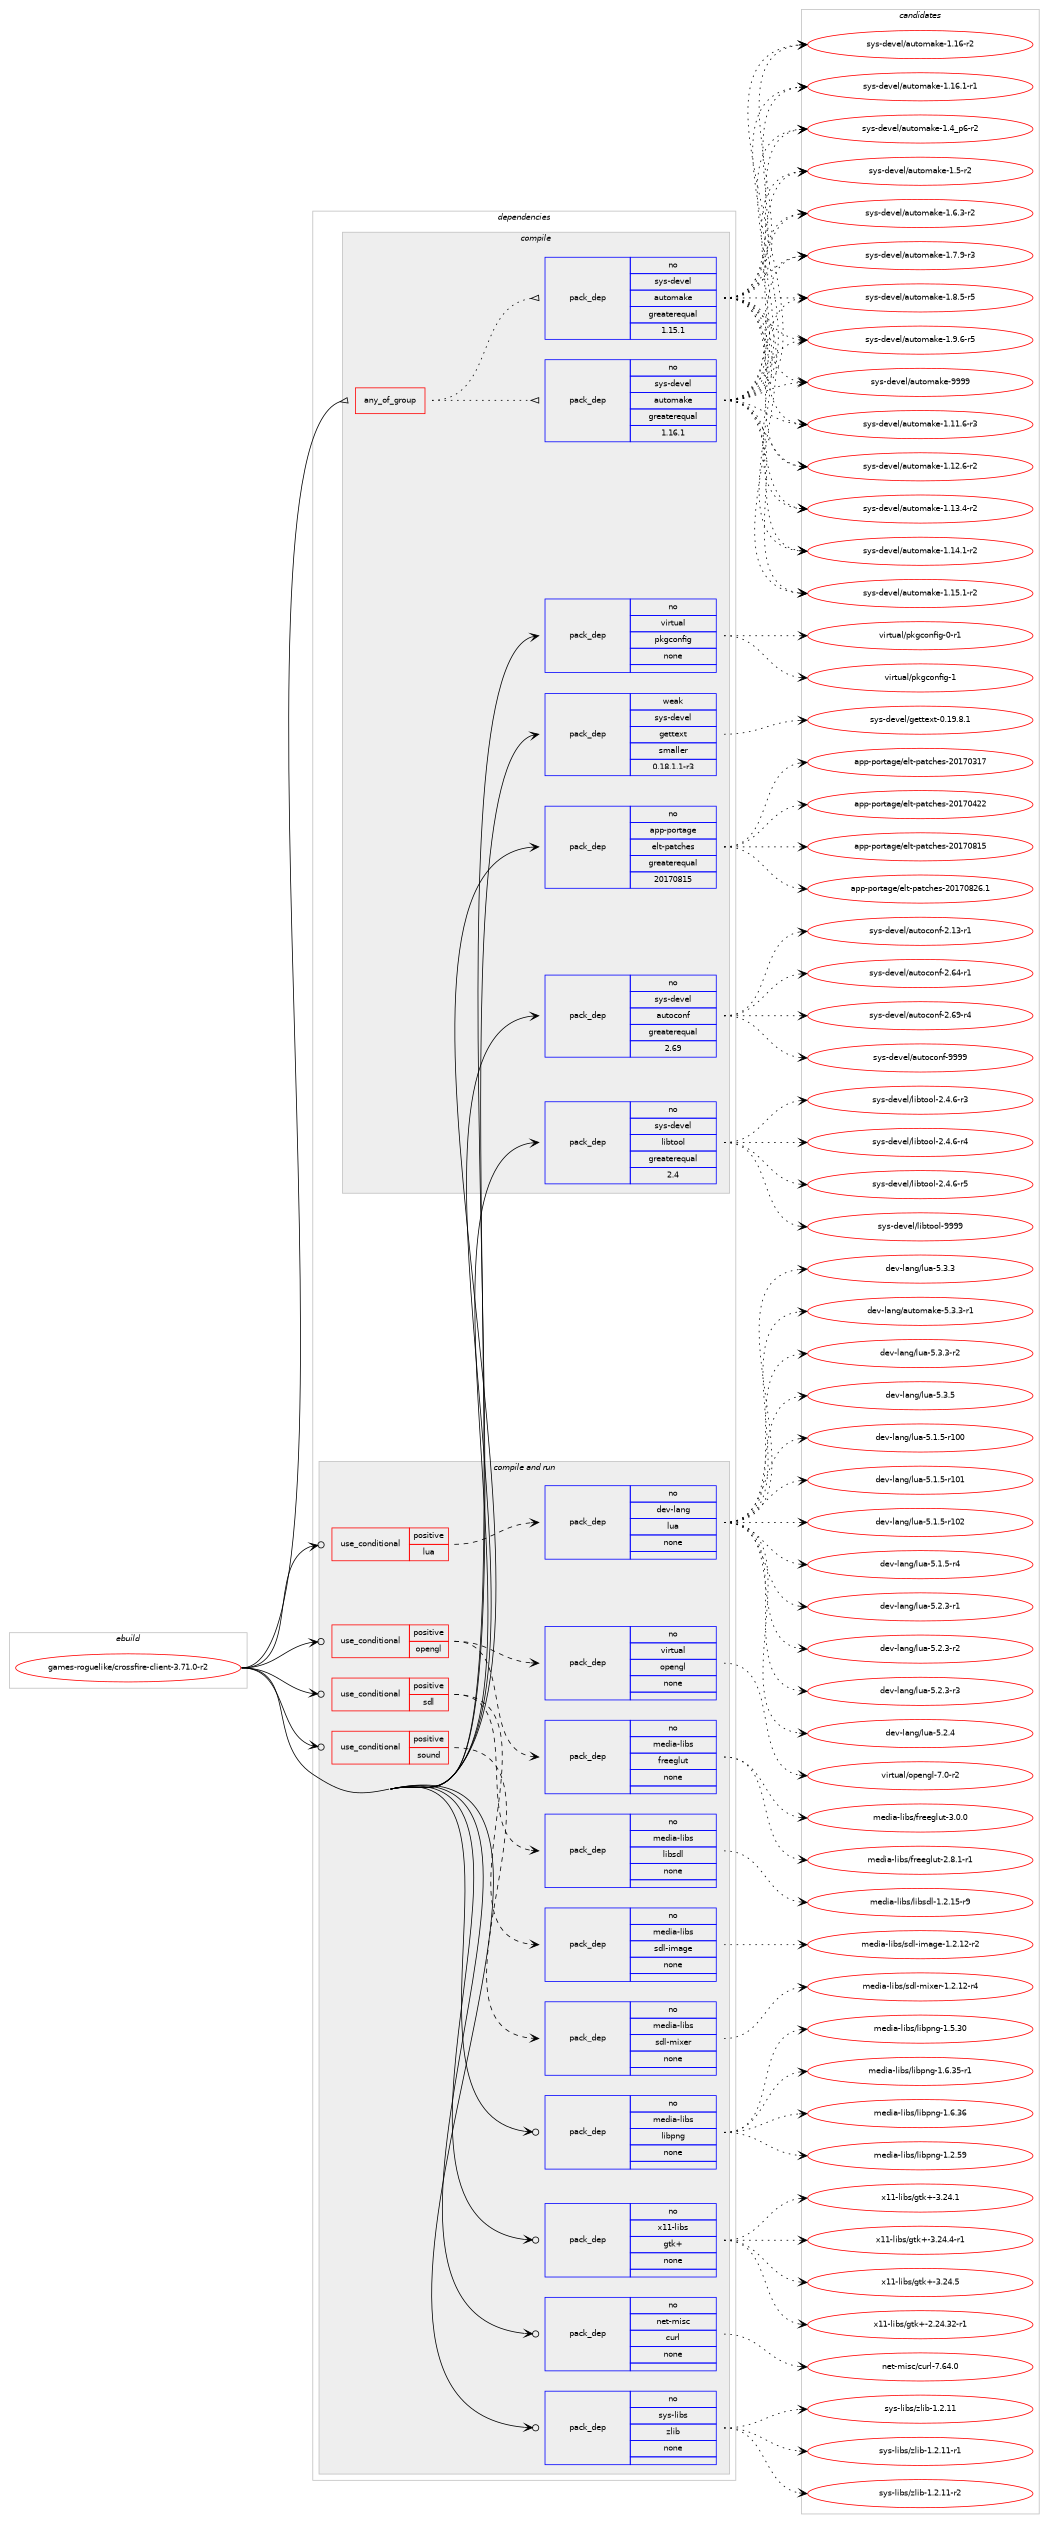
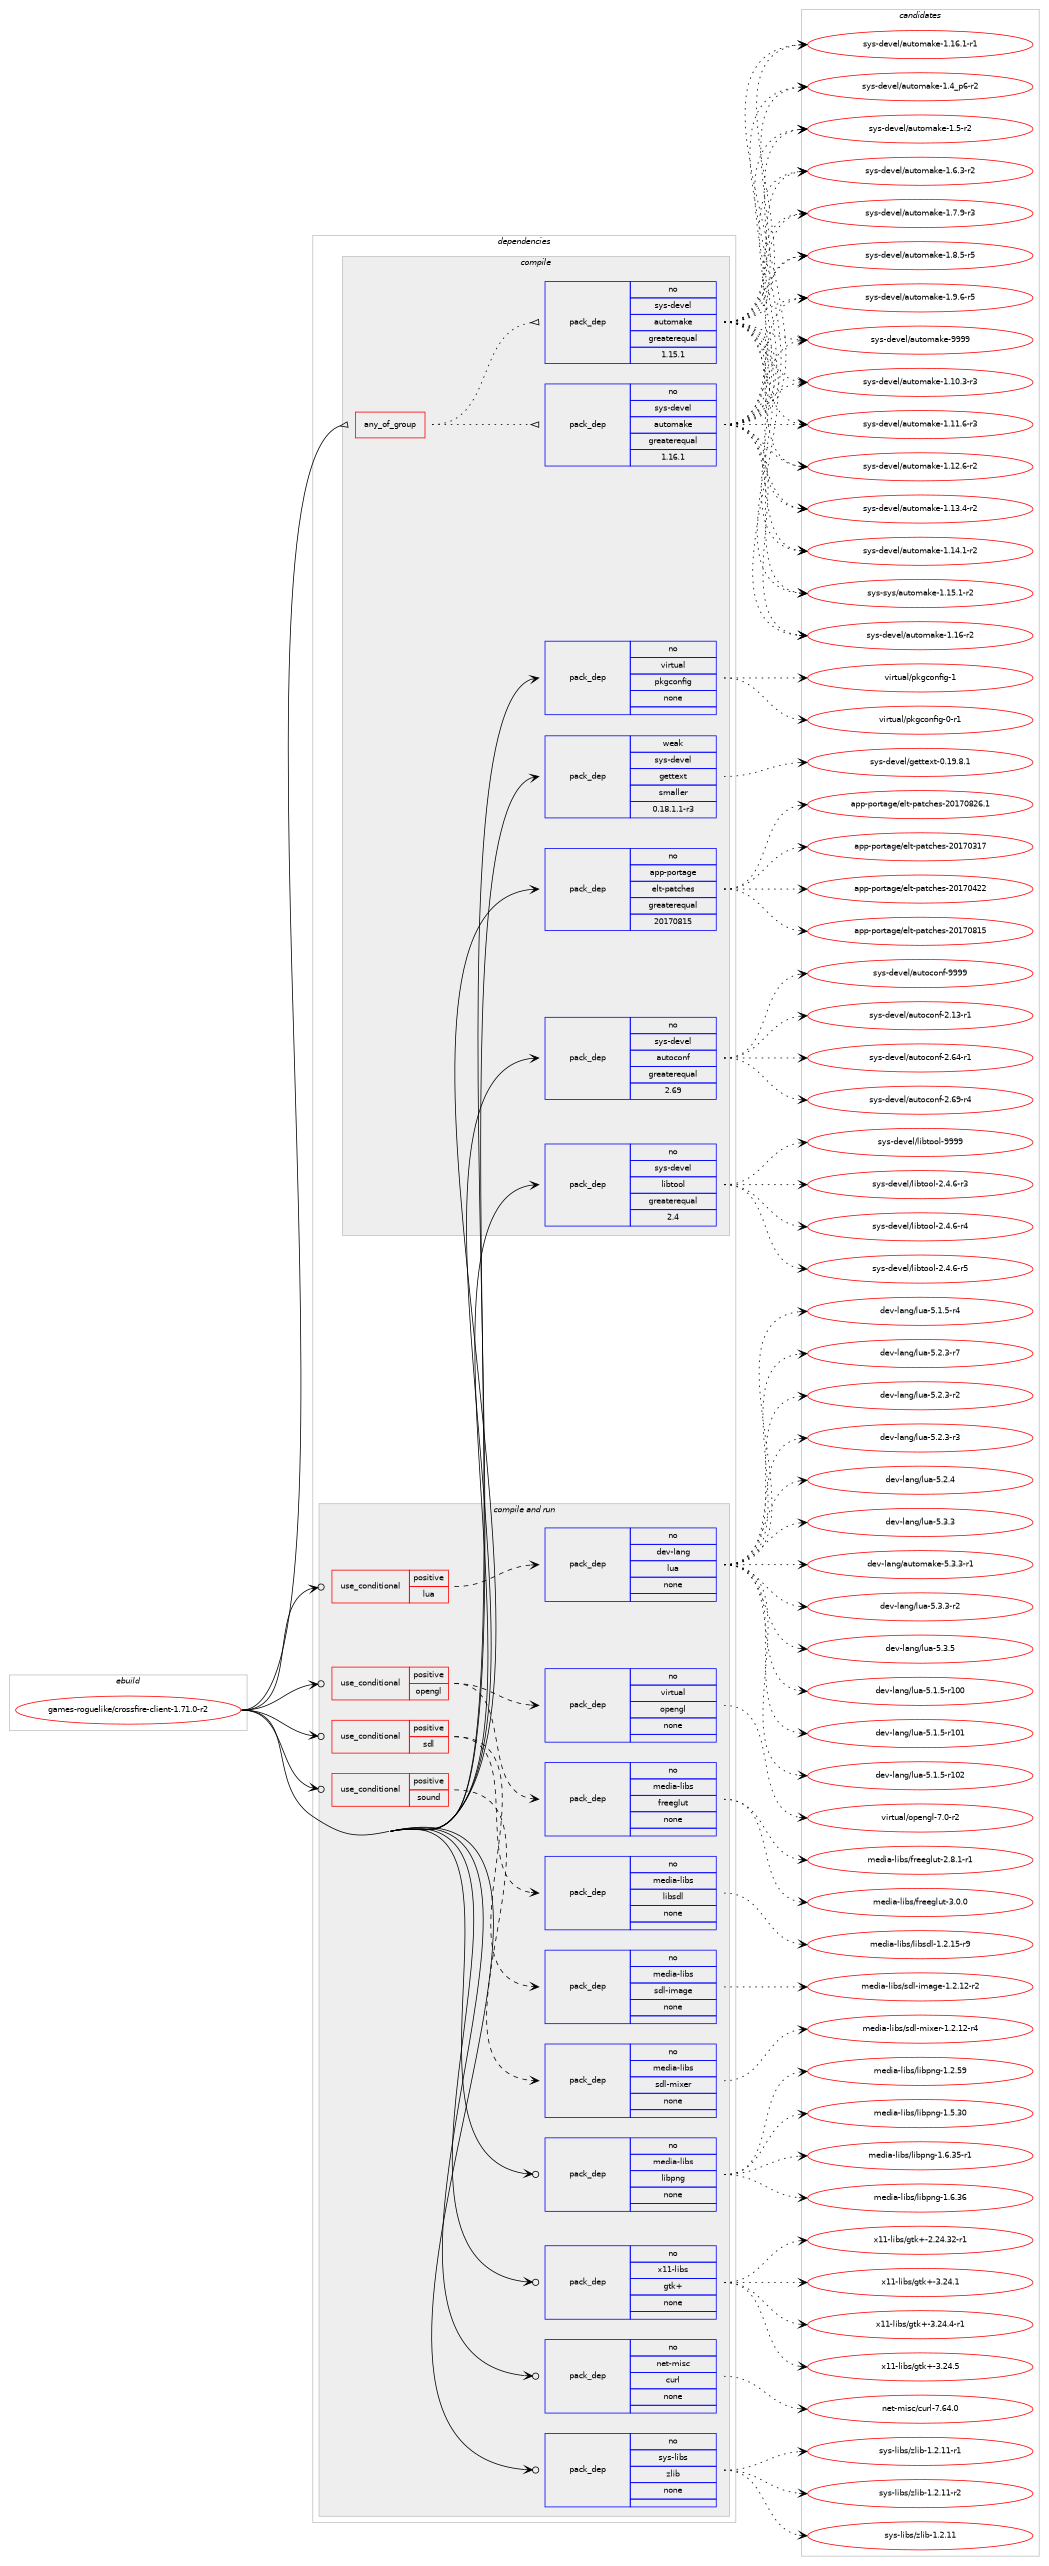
none -> (920, 382)
(920, 593) -> (920, 593)
(920, 1607) -> (920, 1354)
(128, 1668) -> (128, 1710)
